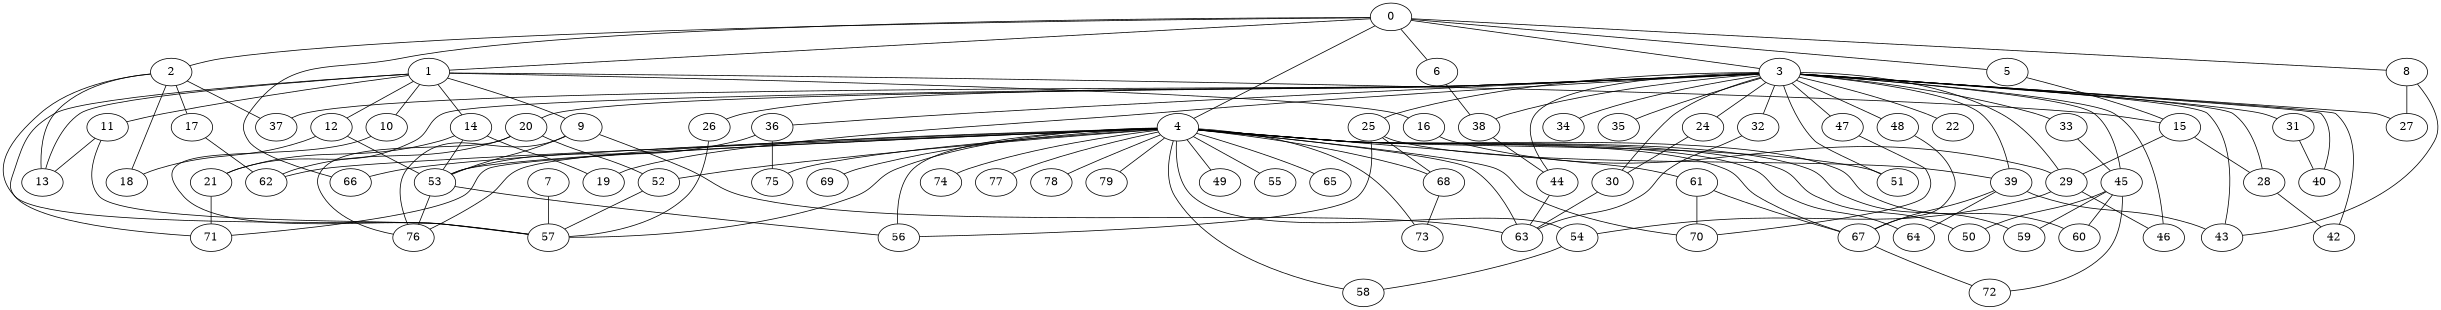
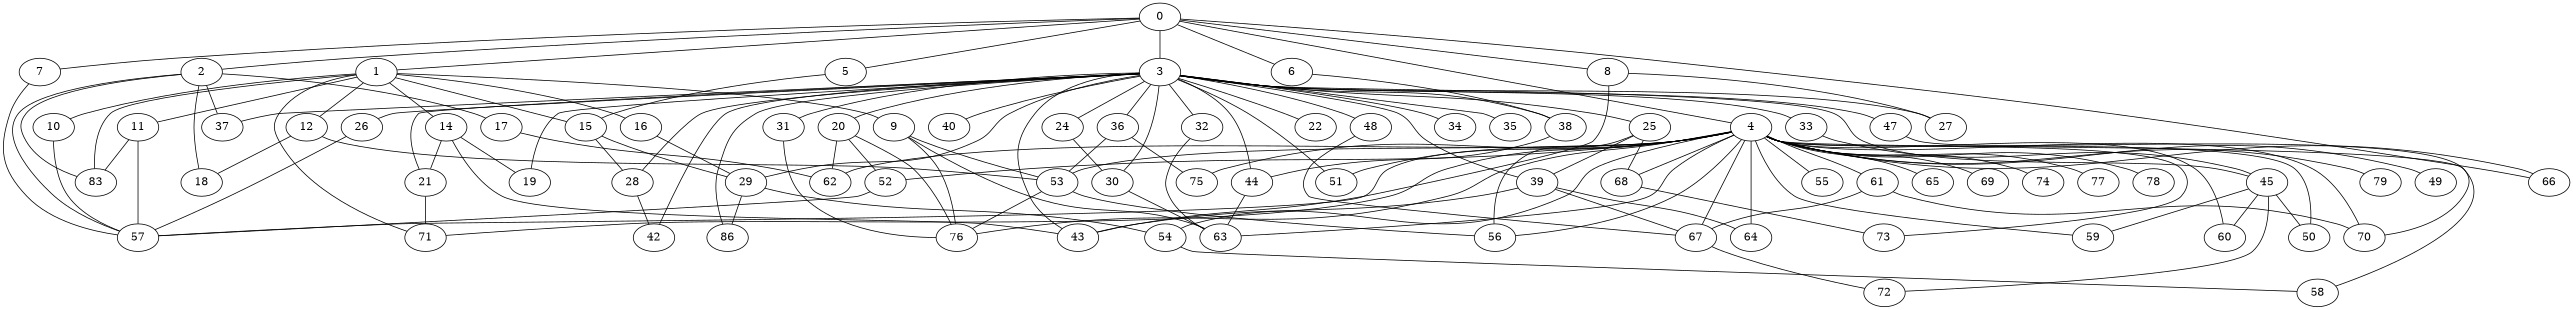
none -> (599, 35)
(453, 155) -> (694, 216)
(2306, 155) -> (824, 212)
(42, 182) -> (96, 182)
(2164, 238) -> (728, 238)
